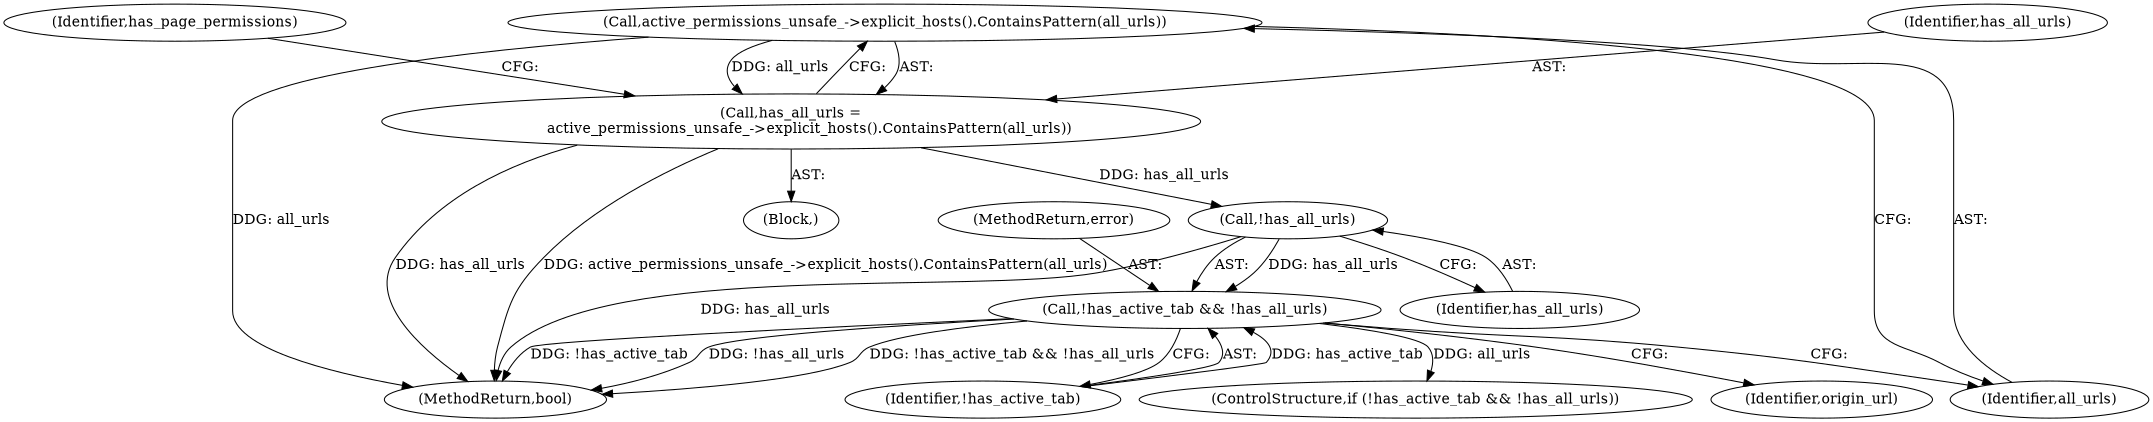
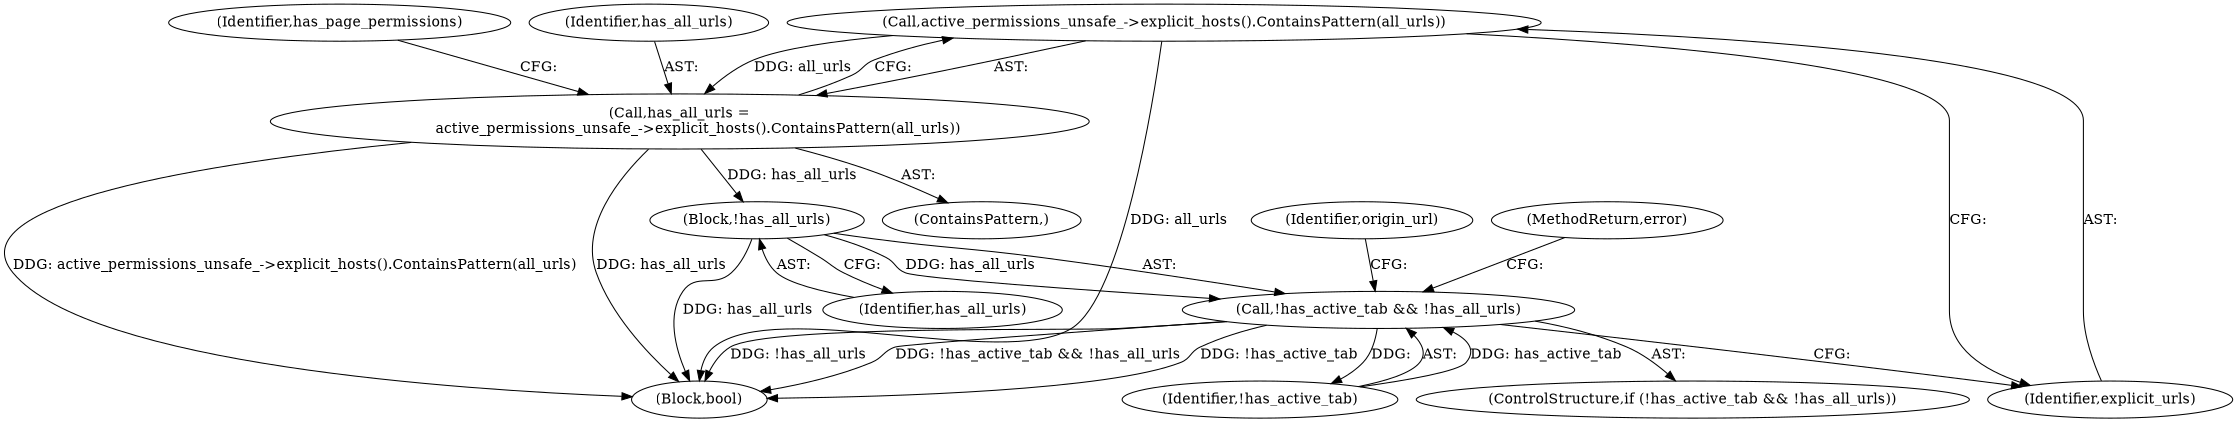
(791, 220) -> (982, 220)
(1288, 220) -> (757, 220)
(1148, 265) -> (1527, 265)
(1535, 347) -> (1369, 260)
(1194, 355) -> (1393, 355)
(1482, 355) -> (1671, 355)
(495, 400) -> (699, 400)
(2049, 400) -> (2110, 400)
